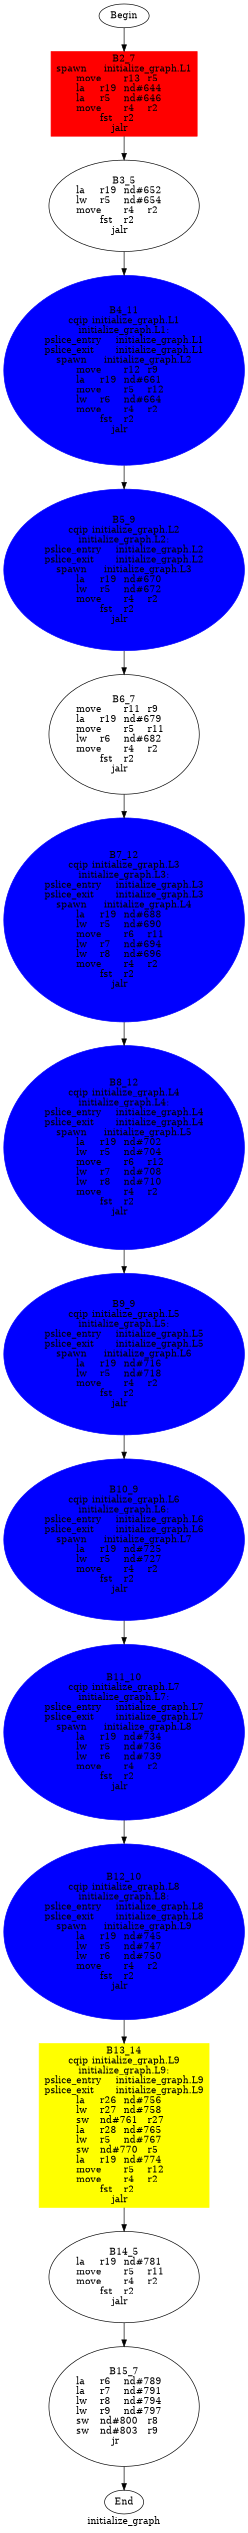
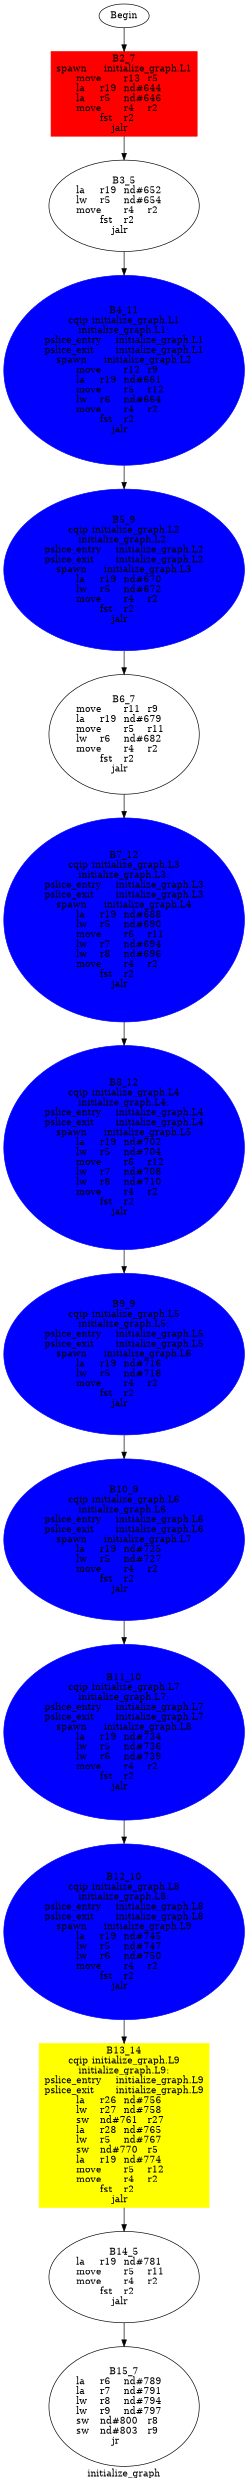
(124, 2502) -> none
